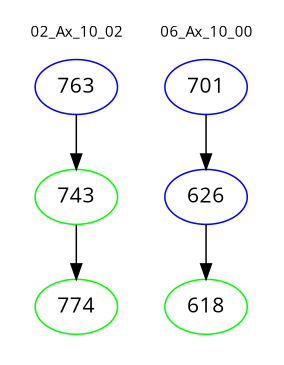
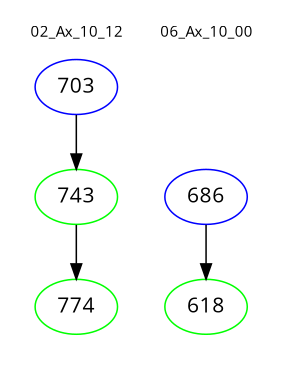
(77, 33) -> (77, 33)
(76, 87) -> (76, 87)
(206, 87) -> none
(206, 197) -> (206, 197)
